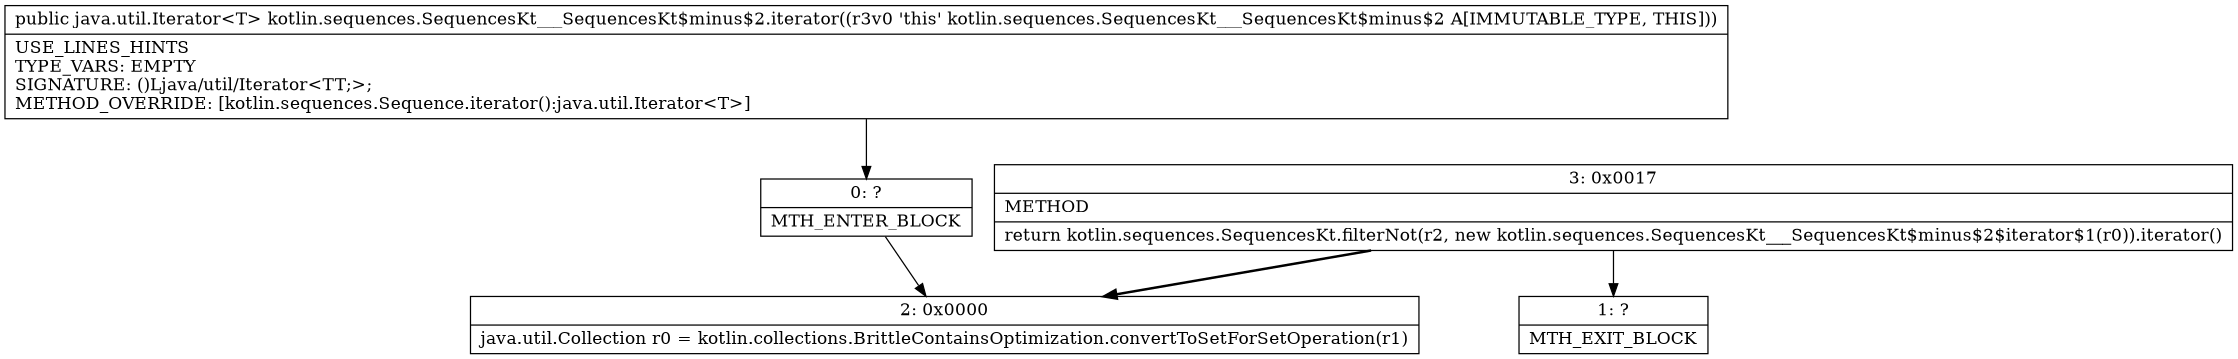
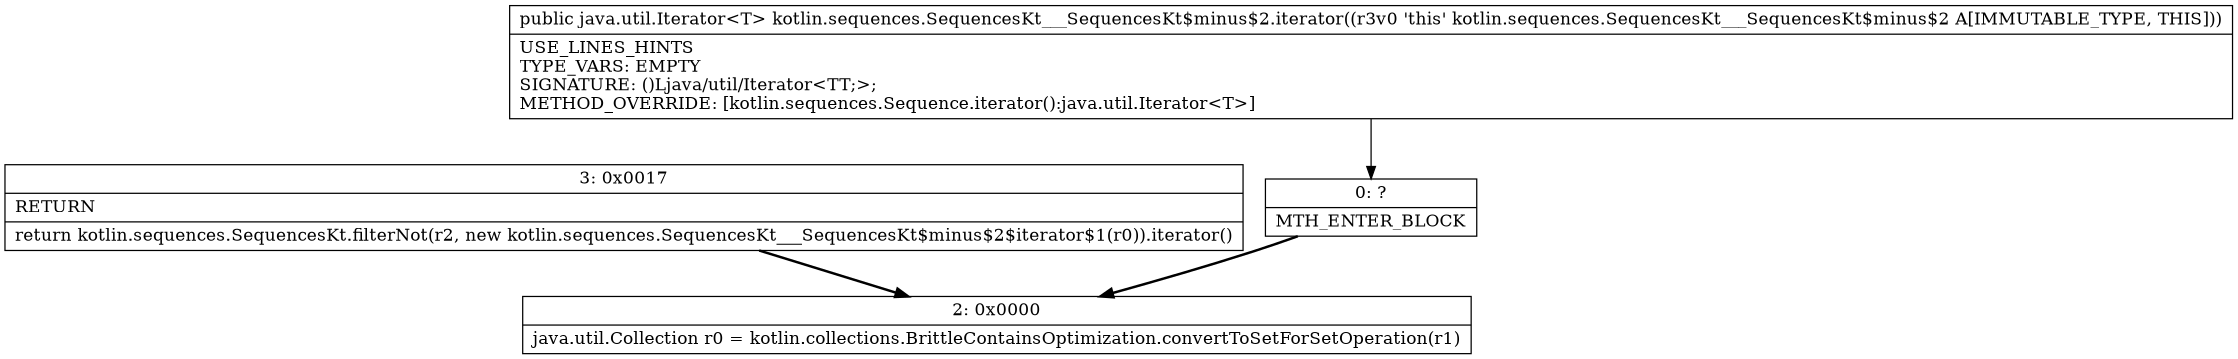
(1047, 207) -> (55, 207)
(902, 261) -> (1206, 266)
(1613, 325) -> none
